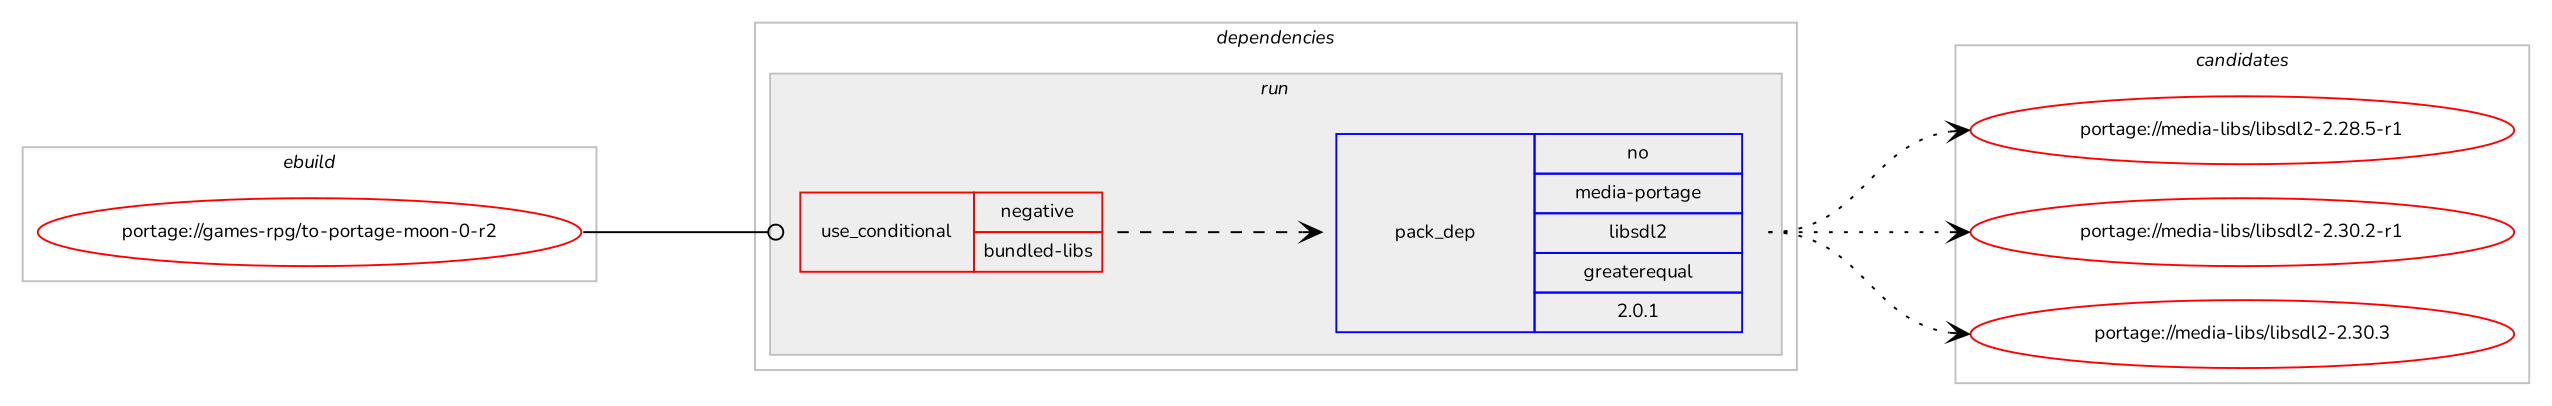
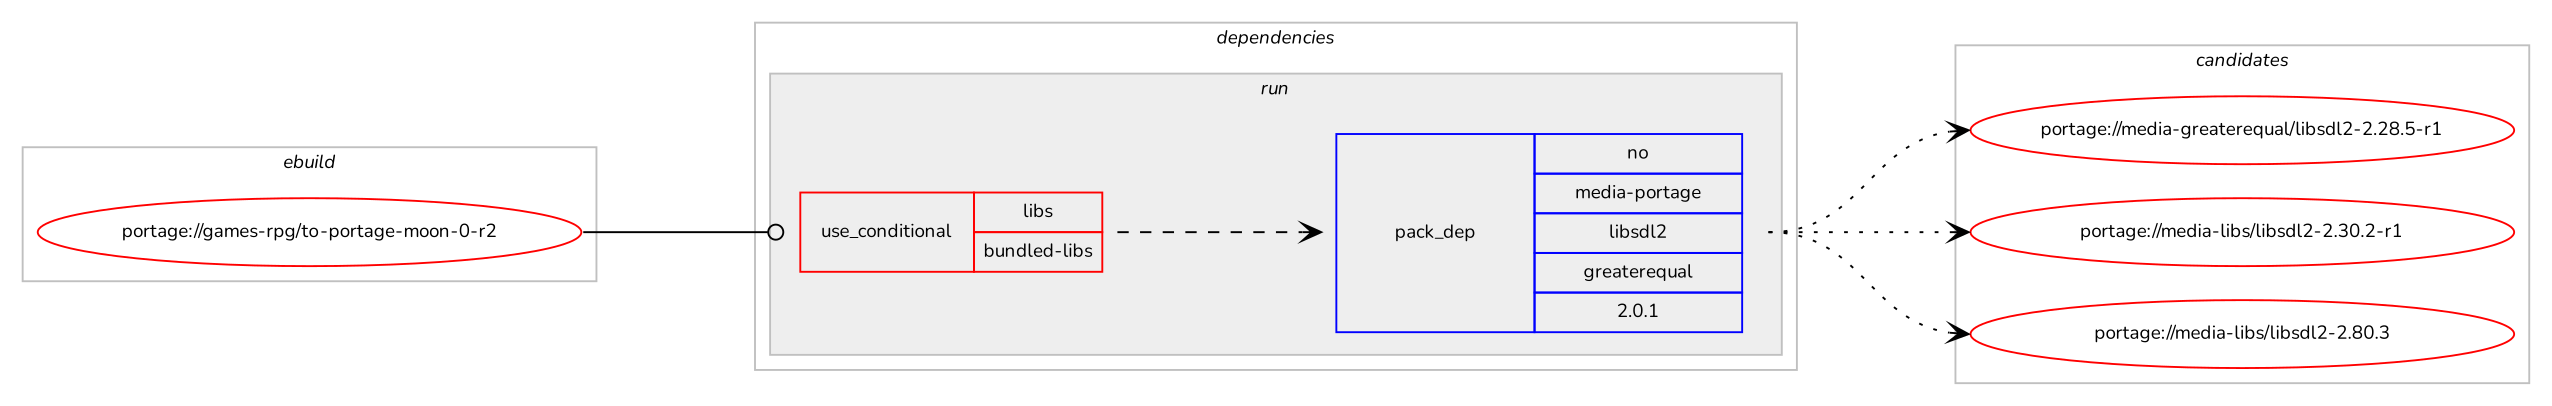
(2242, 130) -> (2242, 130)
(1038, 211) -> (1038, 211)
(2242, 334) -> (2242, 334)
